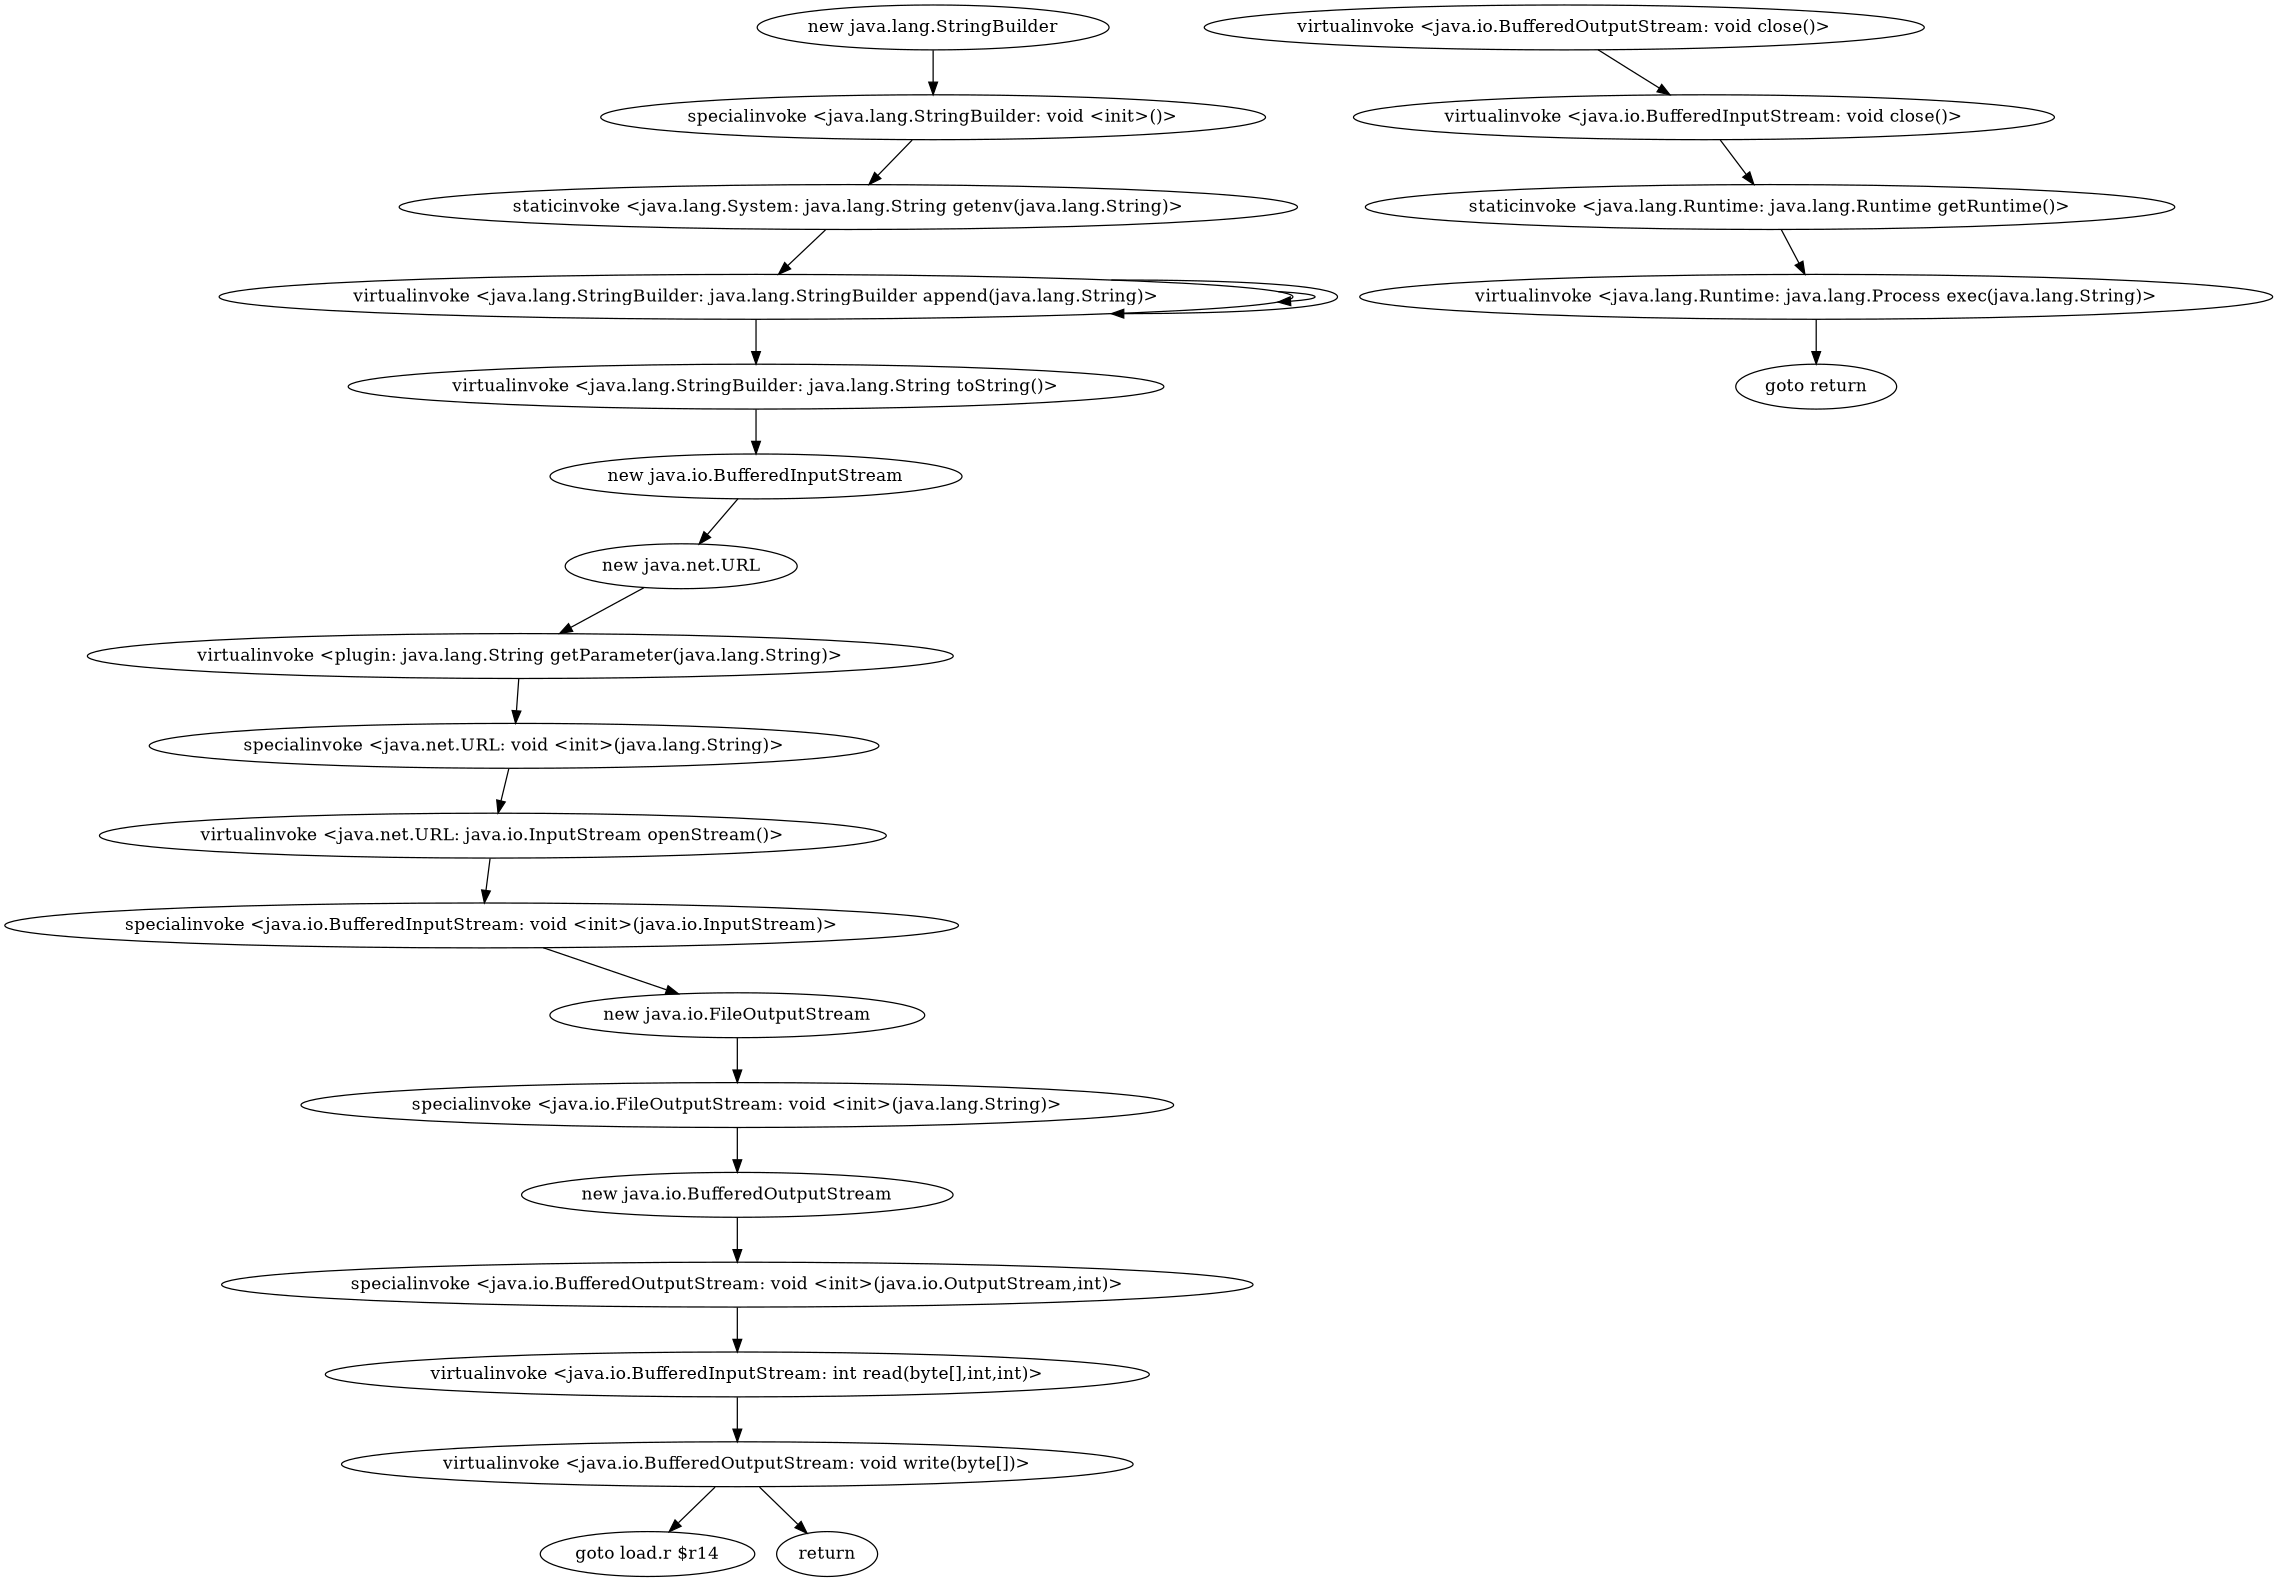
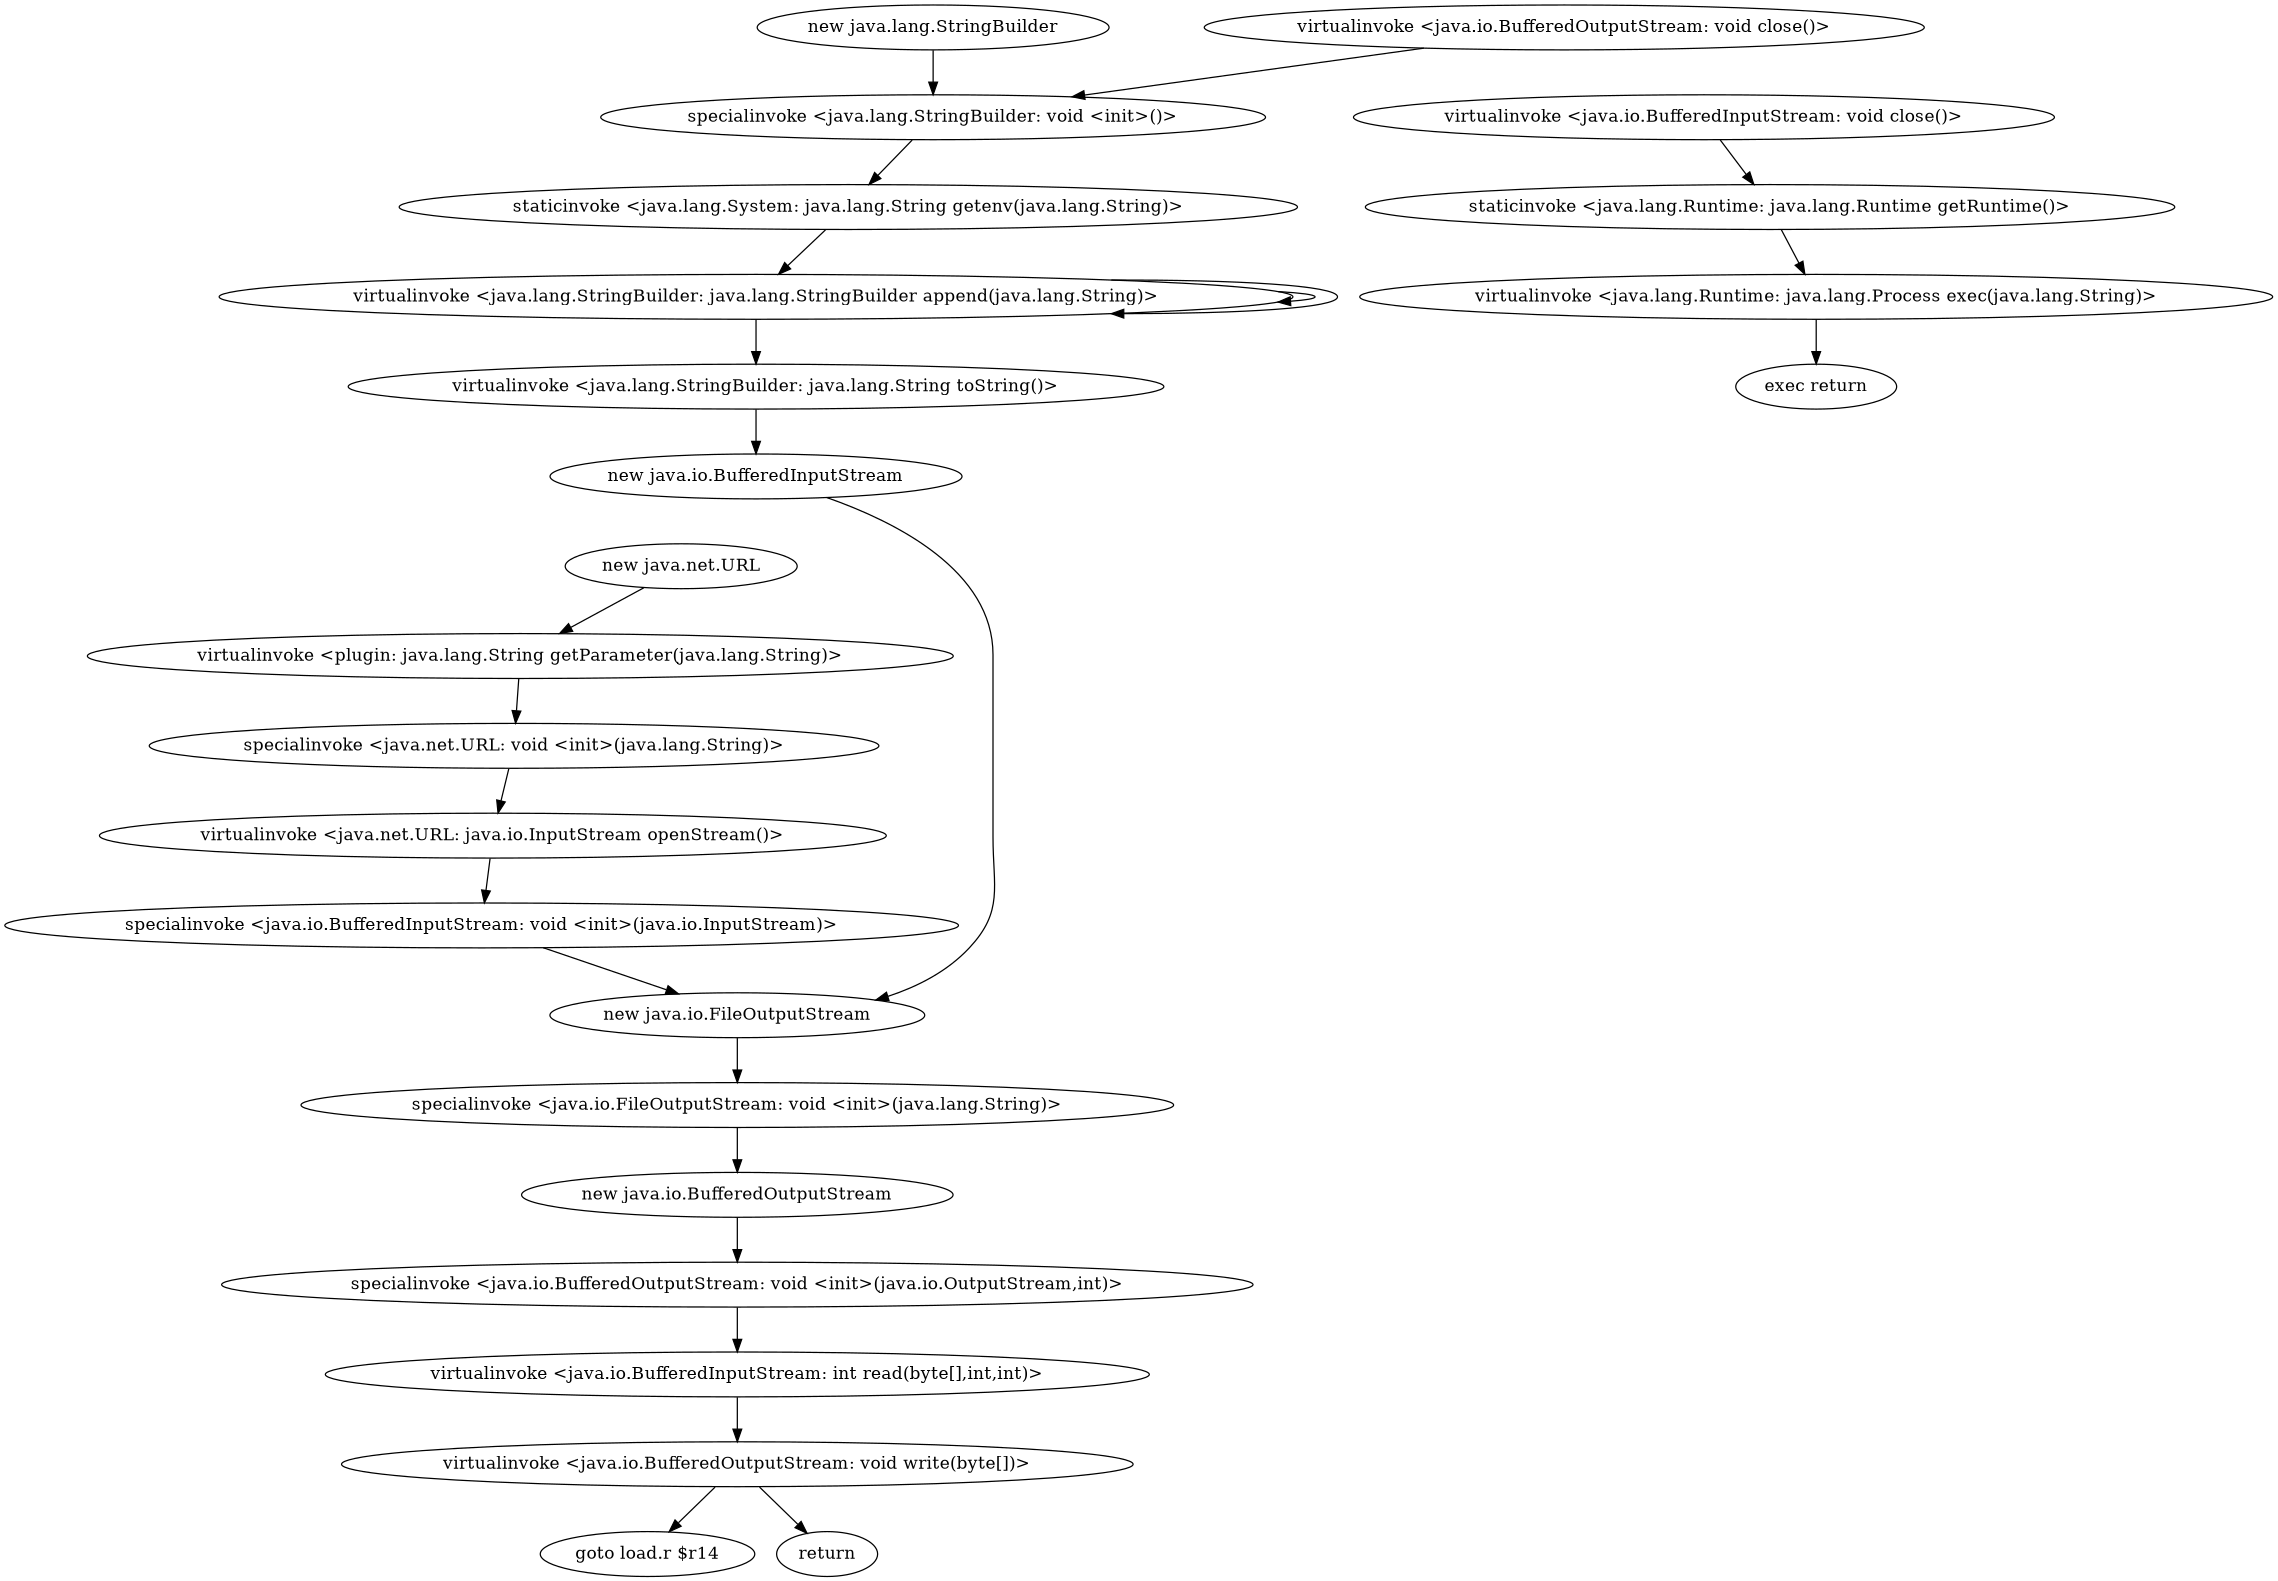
(1629, 69) -> (1254, 72)
(1816, 387) -> (1816, 387)
(723, 517) -> (993, 731)
